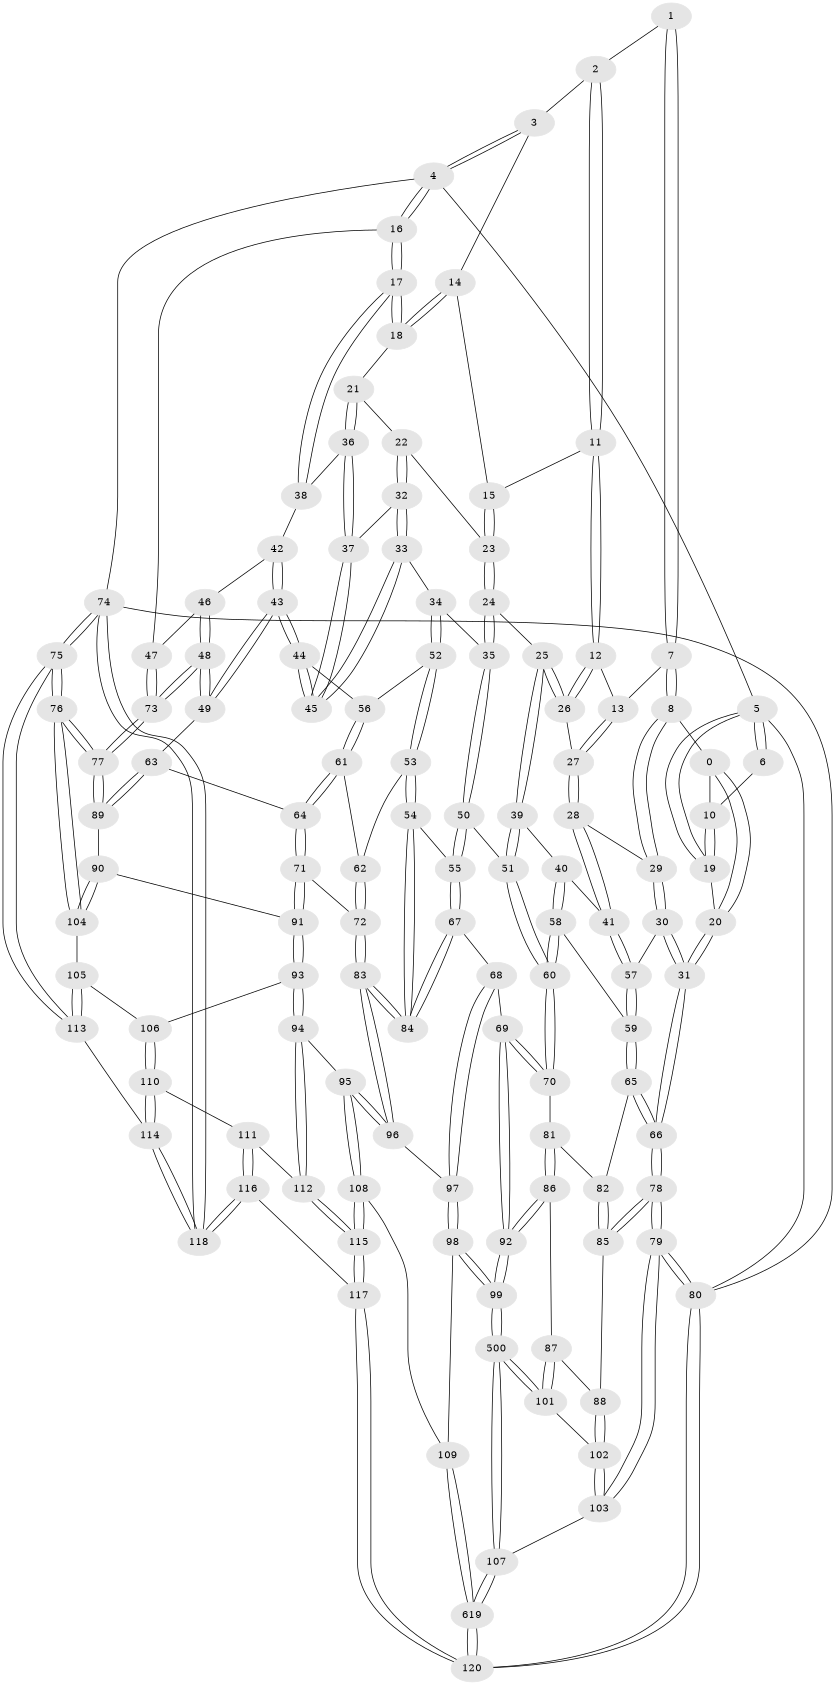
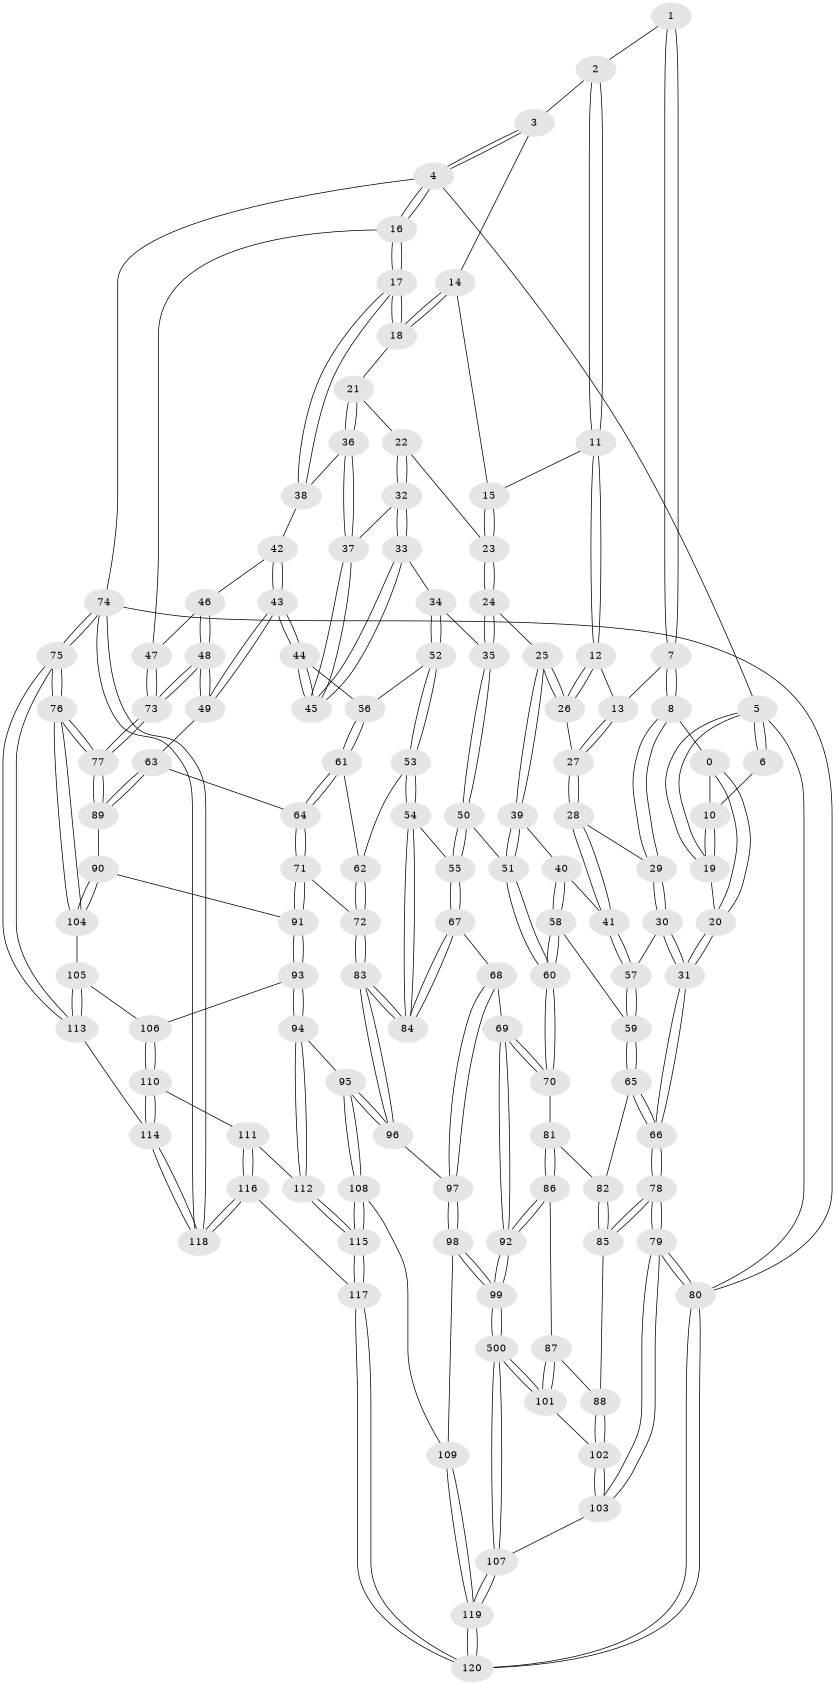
(472, 1615) -> (472, 1615)
